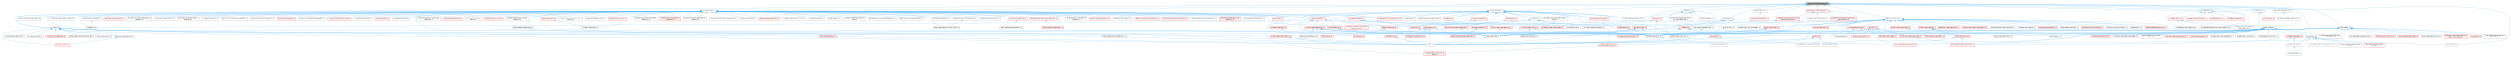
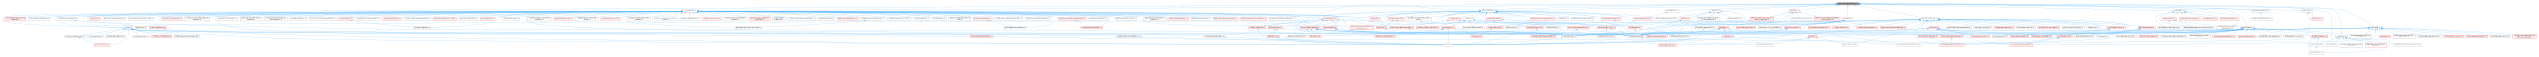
(1818, 11) -> (1794, 11)
none -> (276, 19)
(473, 19) -> (587, 19)
(695, 19) -> (779, 19)
none -> (1746, 28)
(1435, 54) -> none
